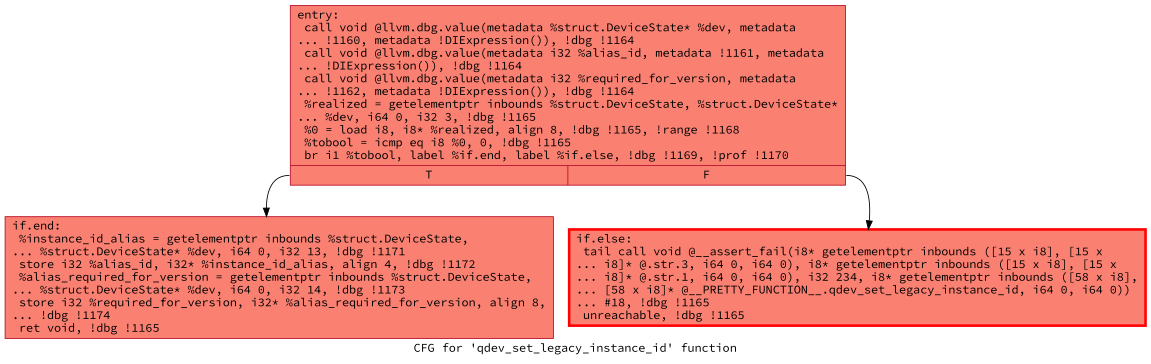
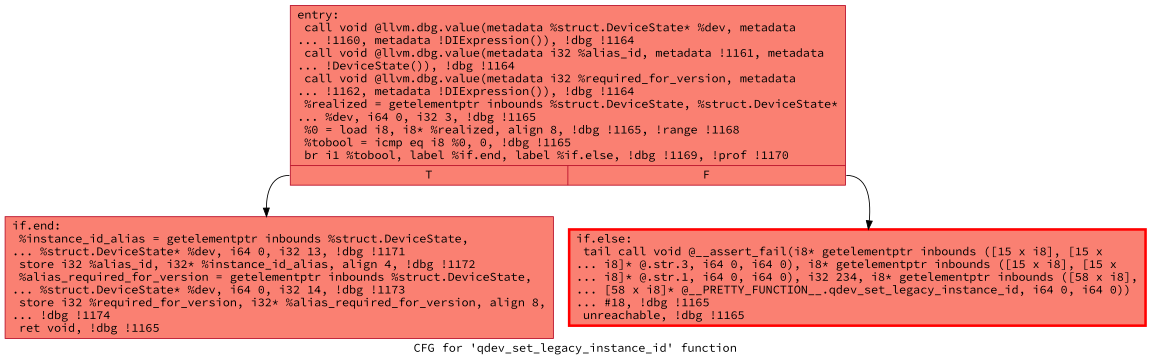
(410, 66) -> (406, 66)
